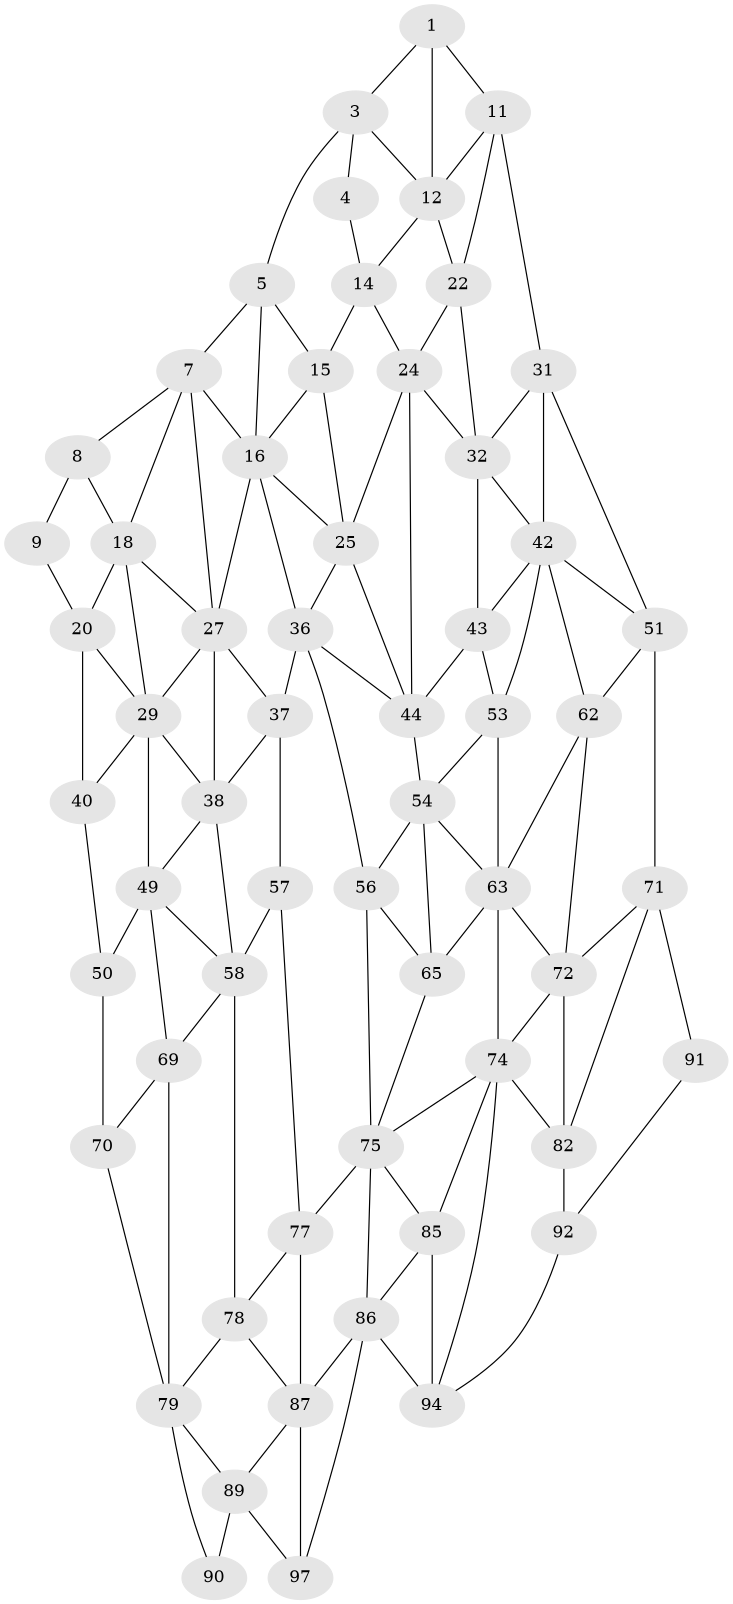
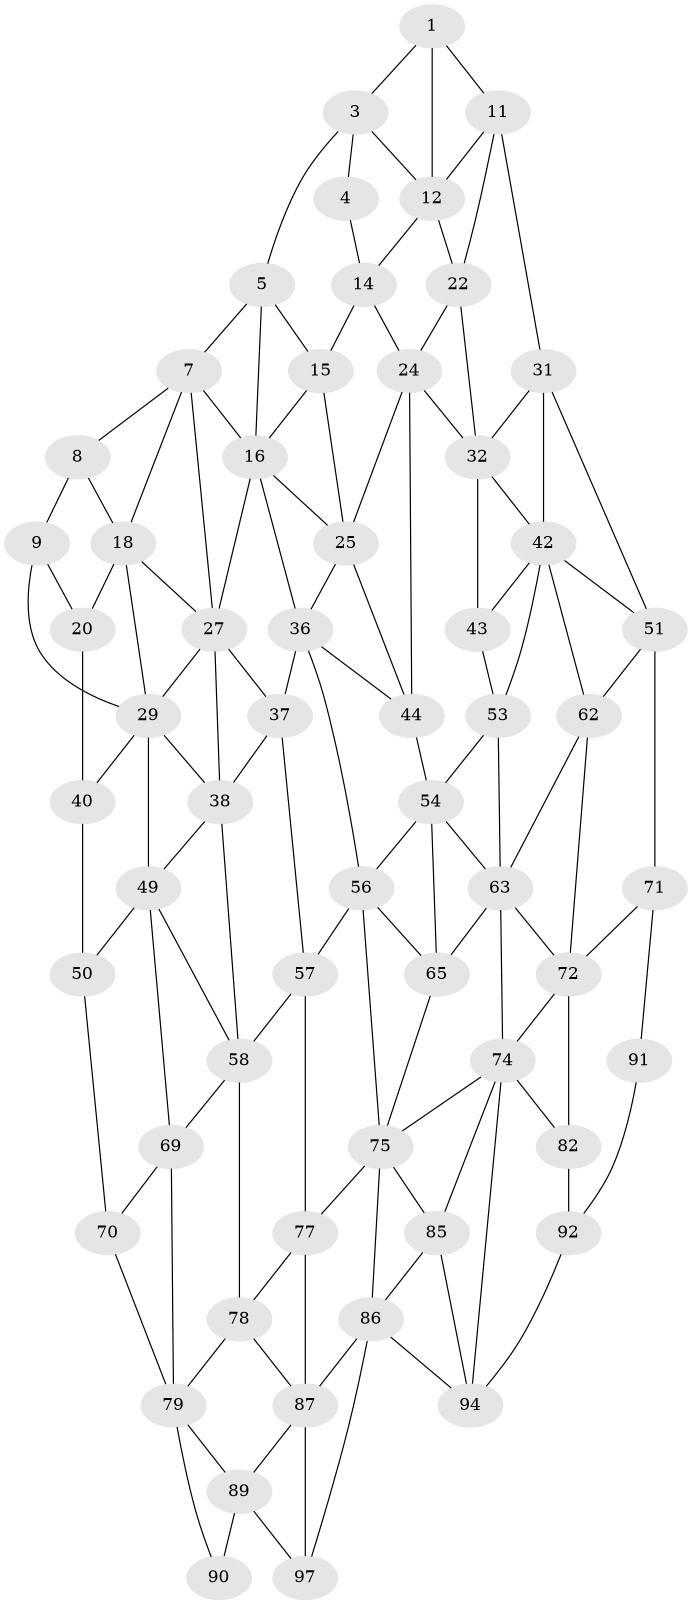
(116, 673) -> (43, 656)
(445, 673) -> none
none -> (333, 931)
(609, 1018) -> none
